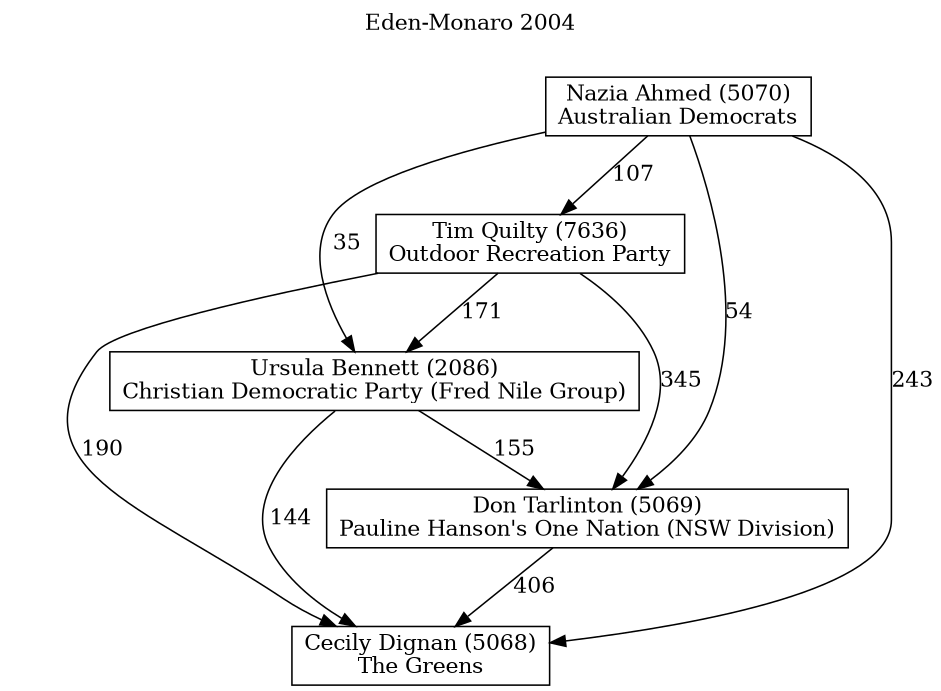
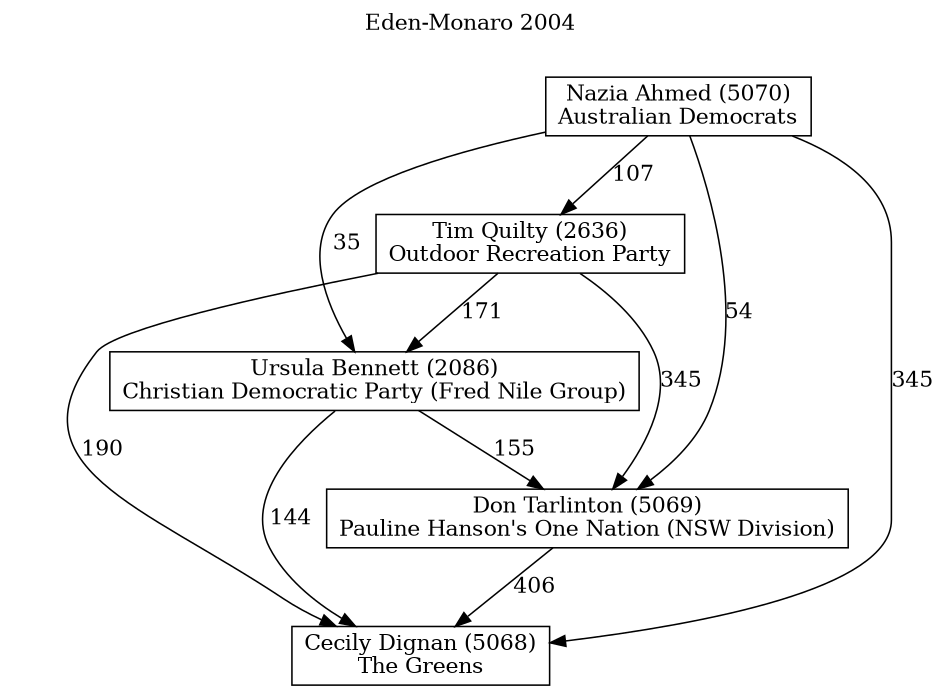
(530, 244) -> (530, 244)
(913, 381) -> (913, 381)
